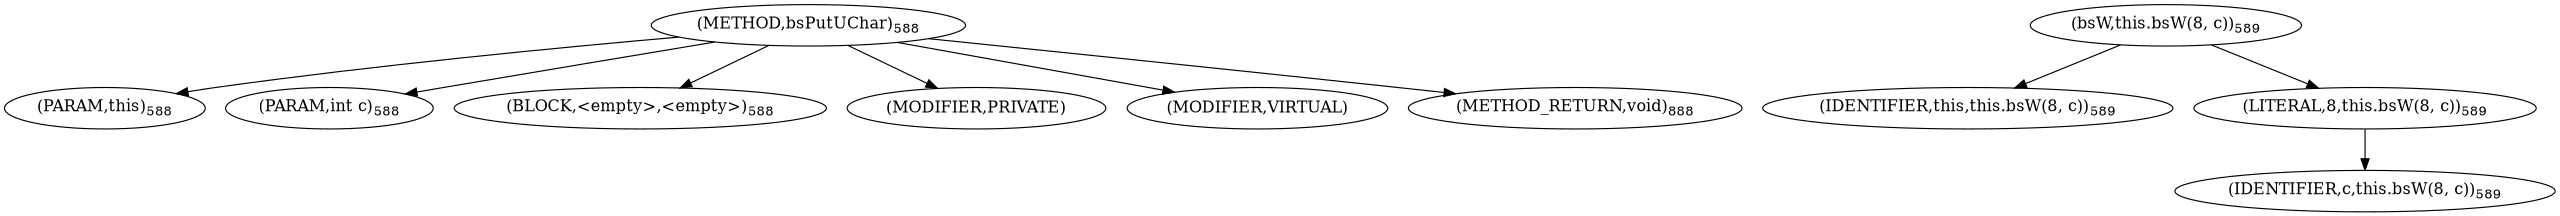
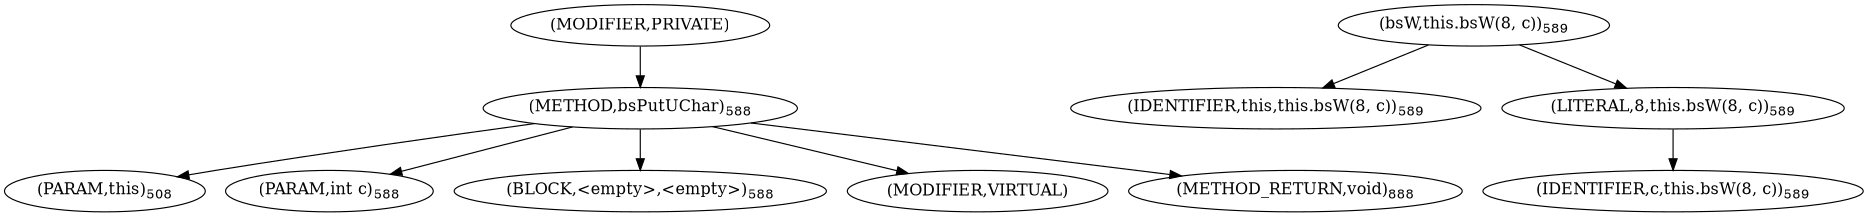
(888, 64) -> (640, 61)
(160, 107) -> (160, 189)
